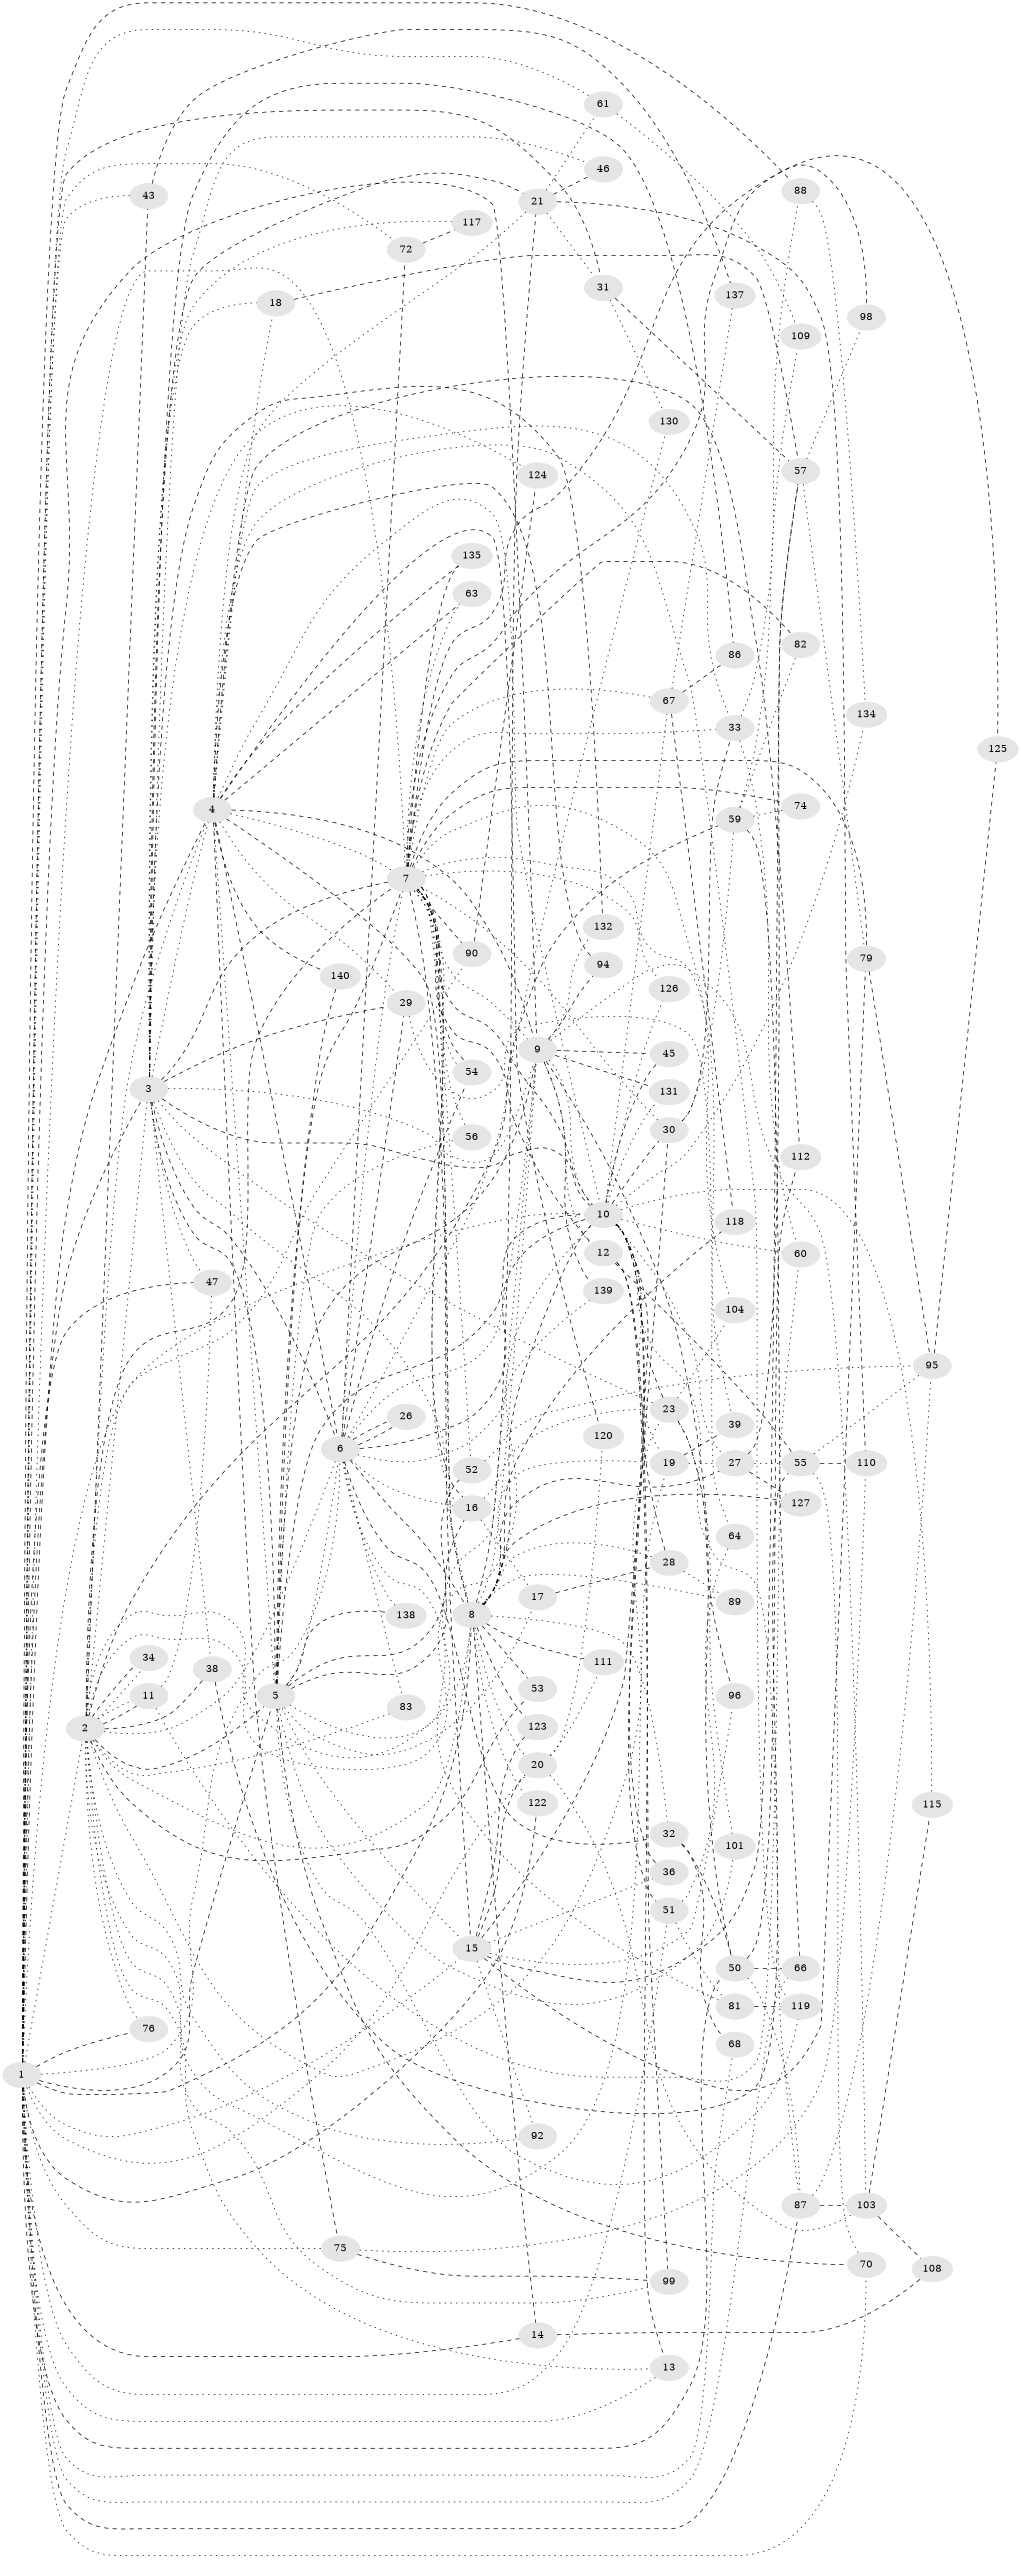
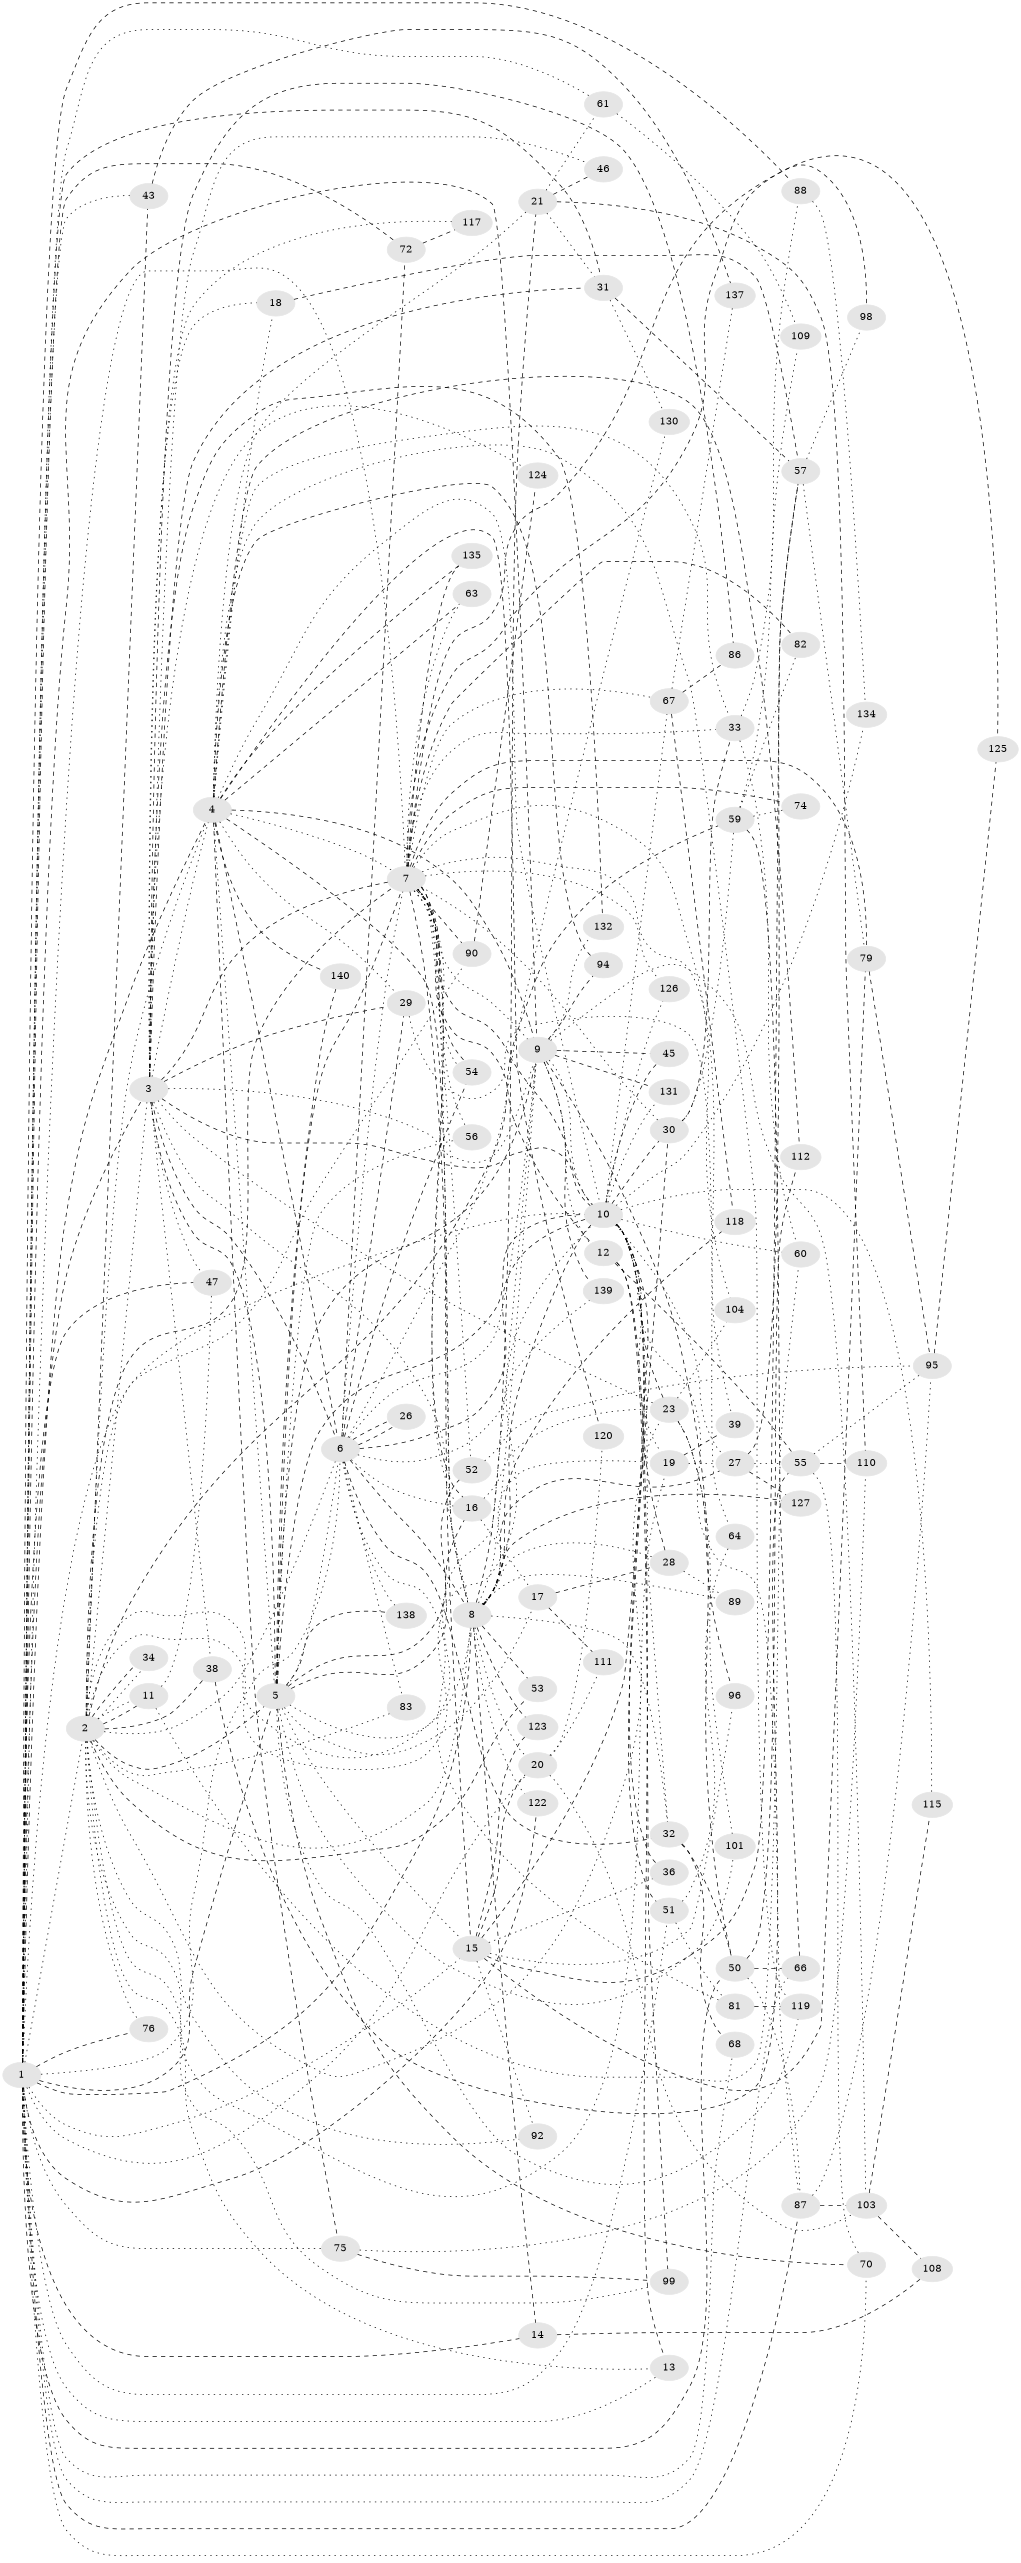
(224, 252) -> (179, 545)
(37, 951) -> (37, 951)
none -> (652, 1626)
(534, 1645) -> (571, 1630)
